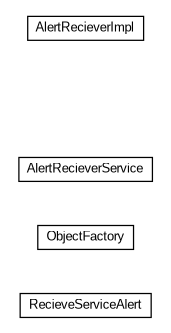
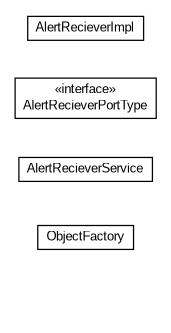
none -> (86, 98)
(86, 305) -> none
